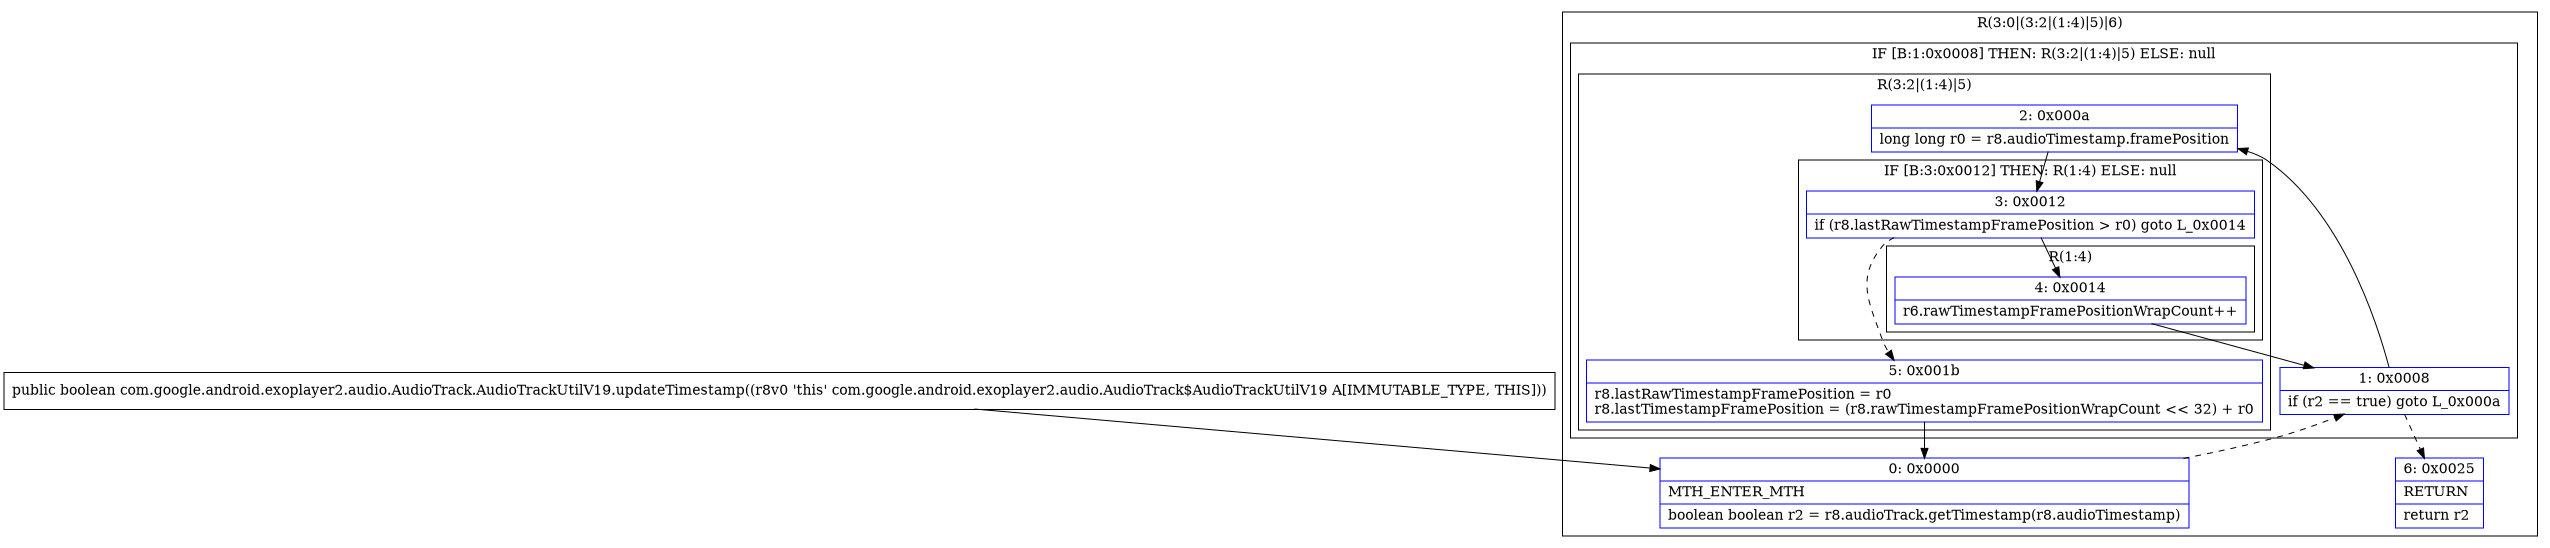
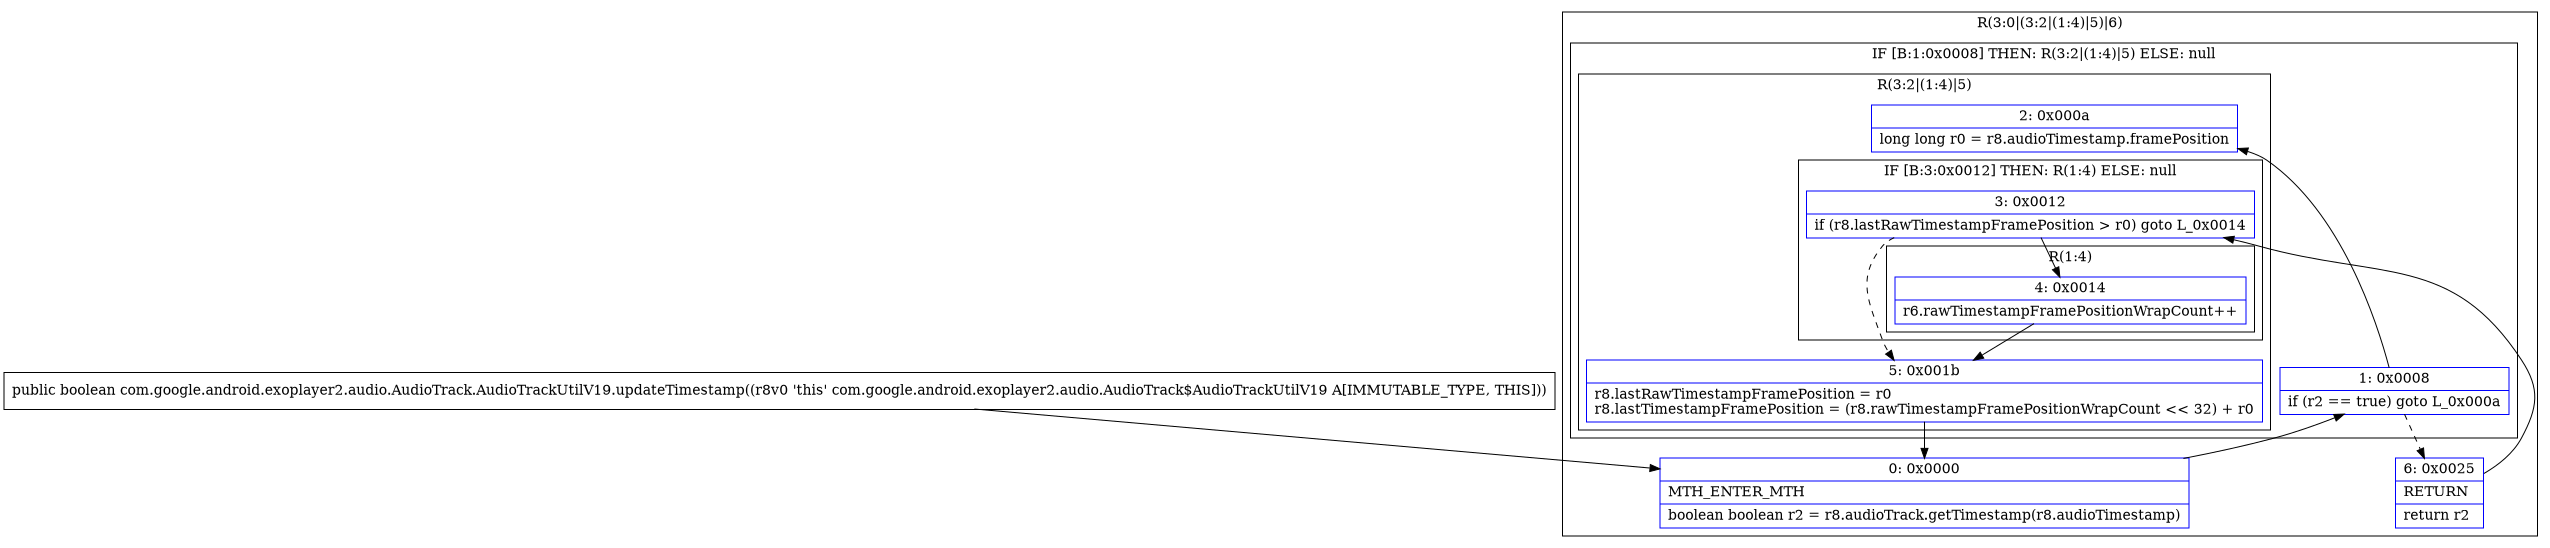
(2044, 167) -> (2455, 295)
(2235, 347) -> (1997, 346)
(2249, 444) -> (2249, 444)
